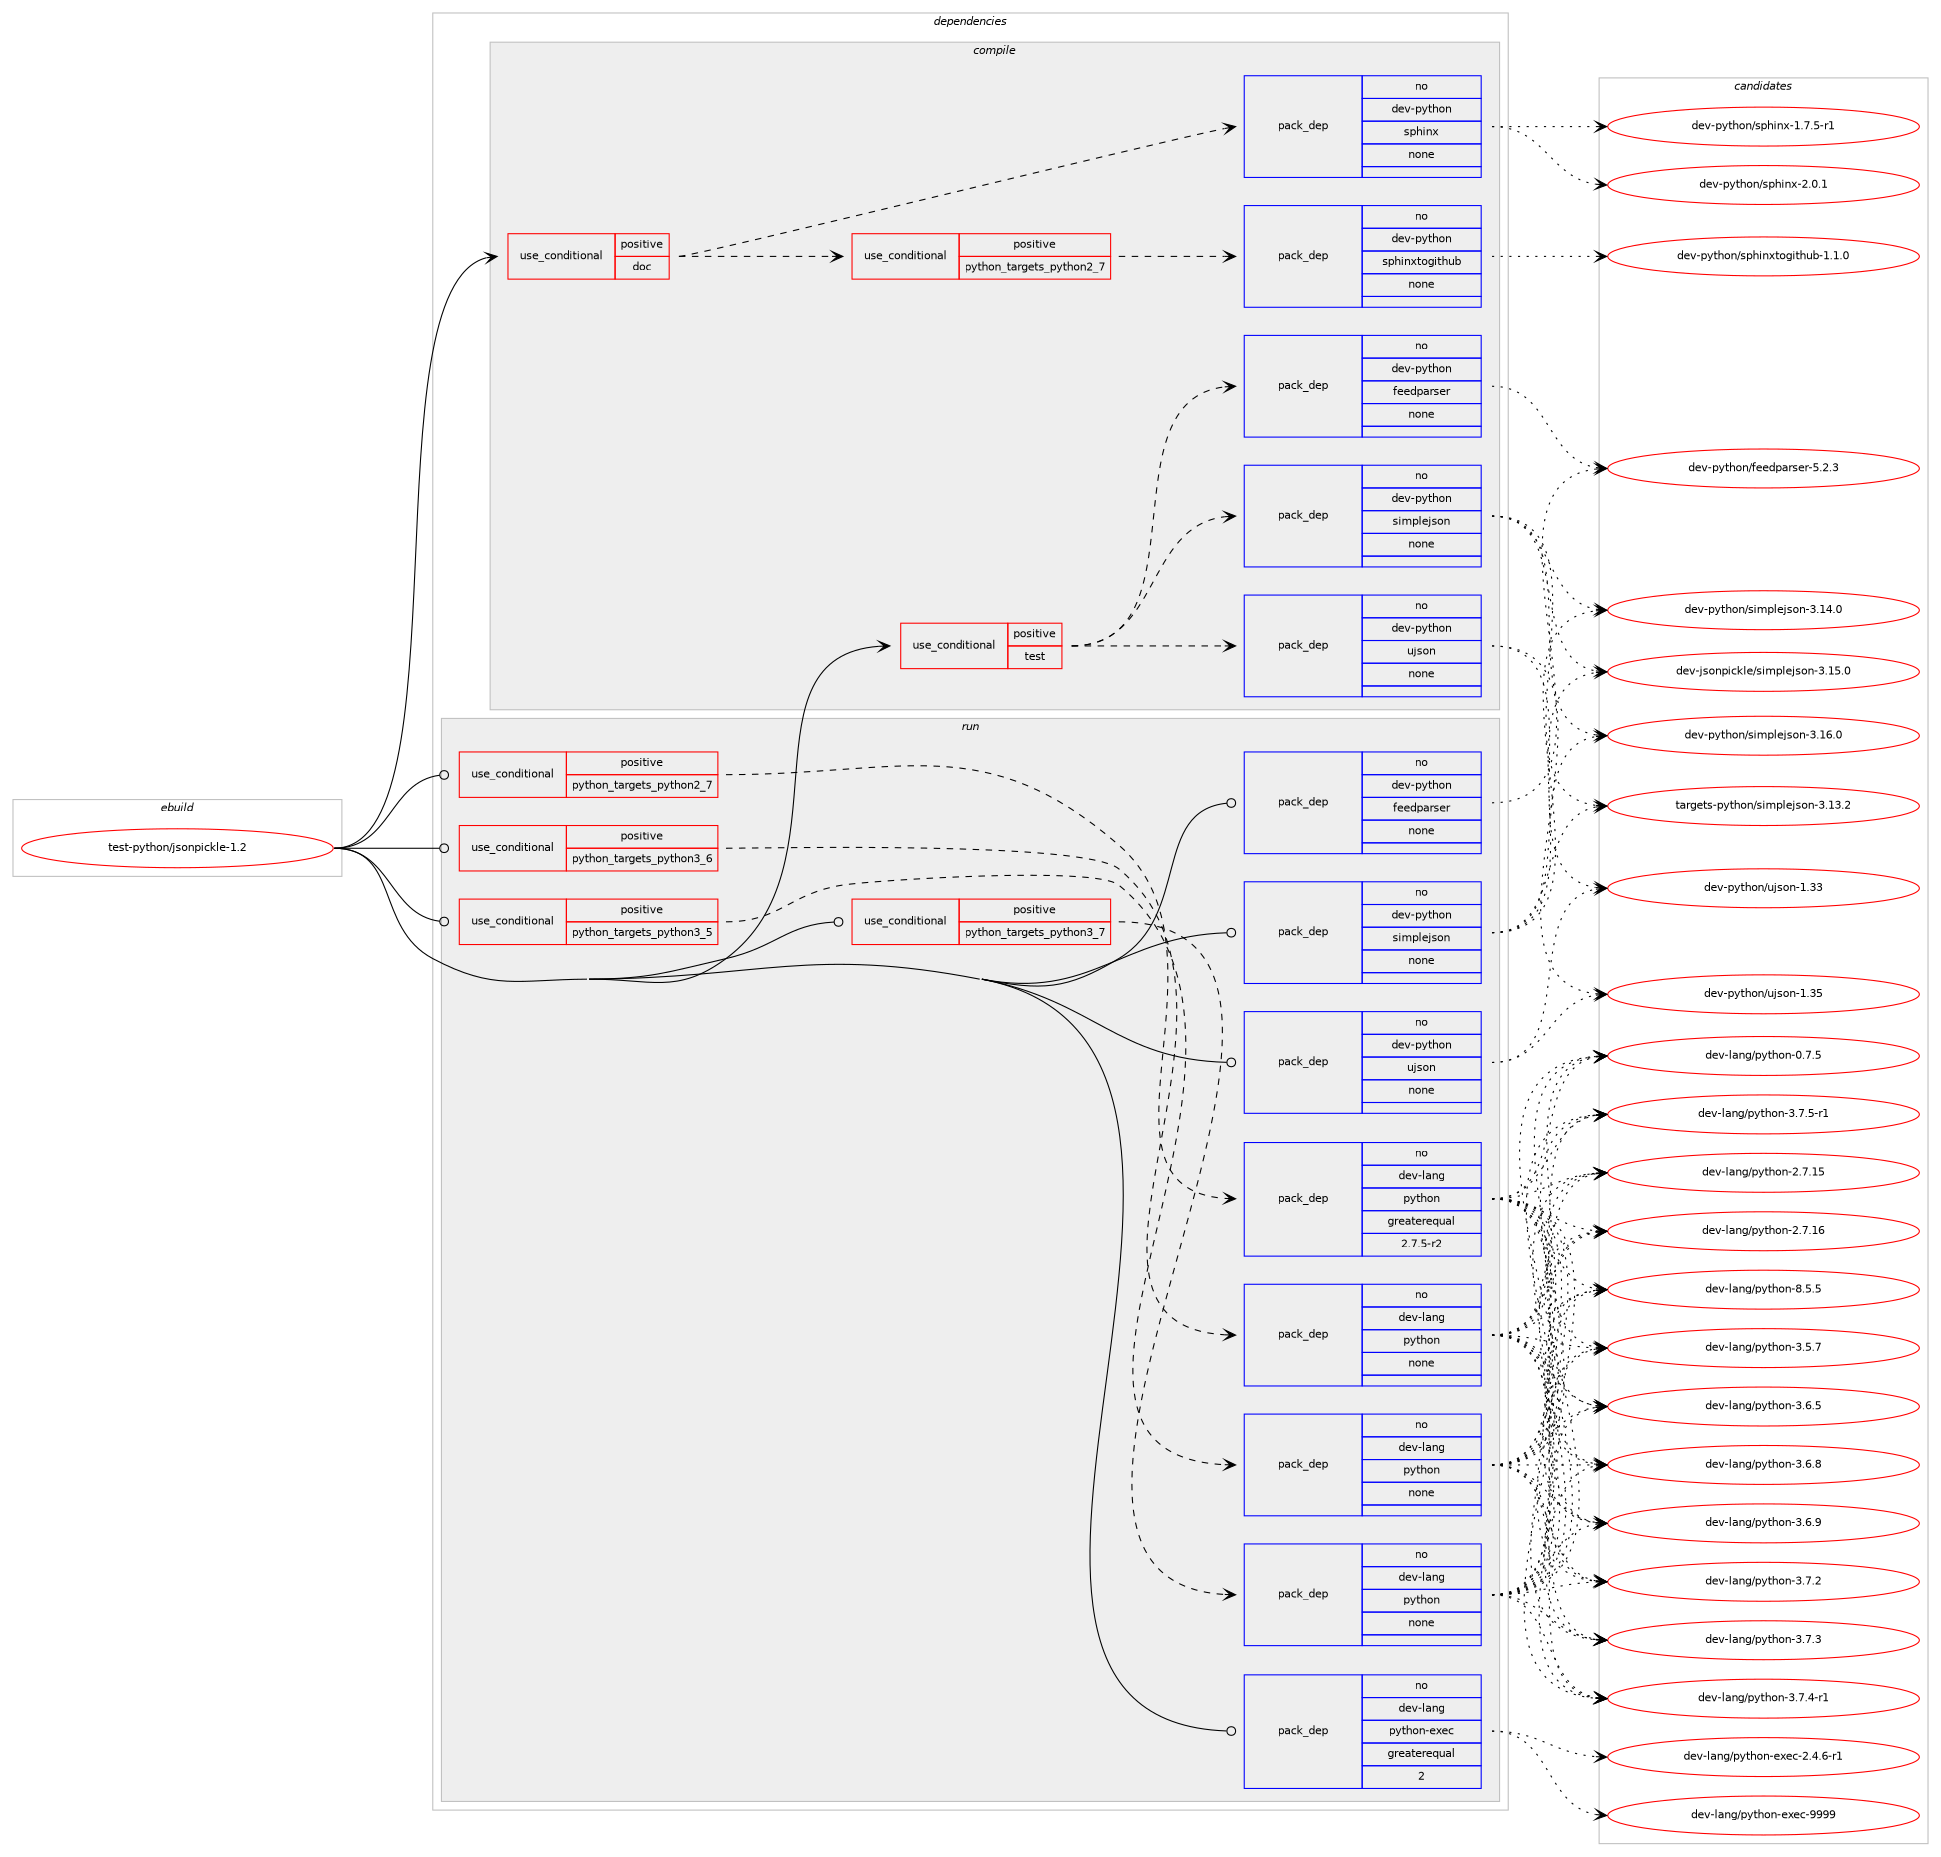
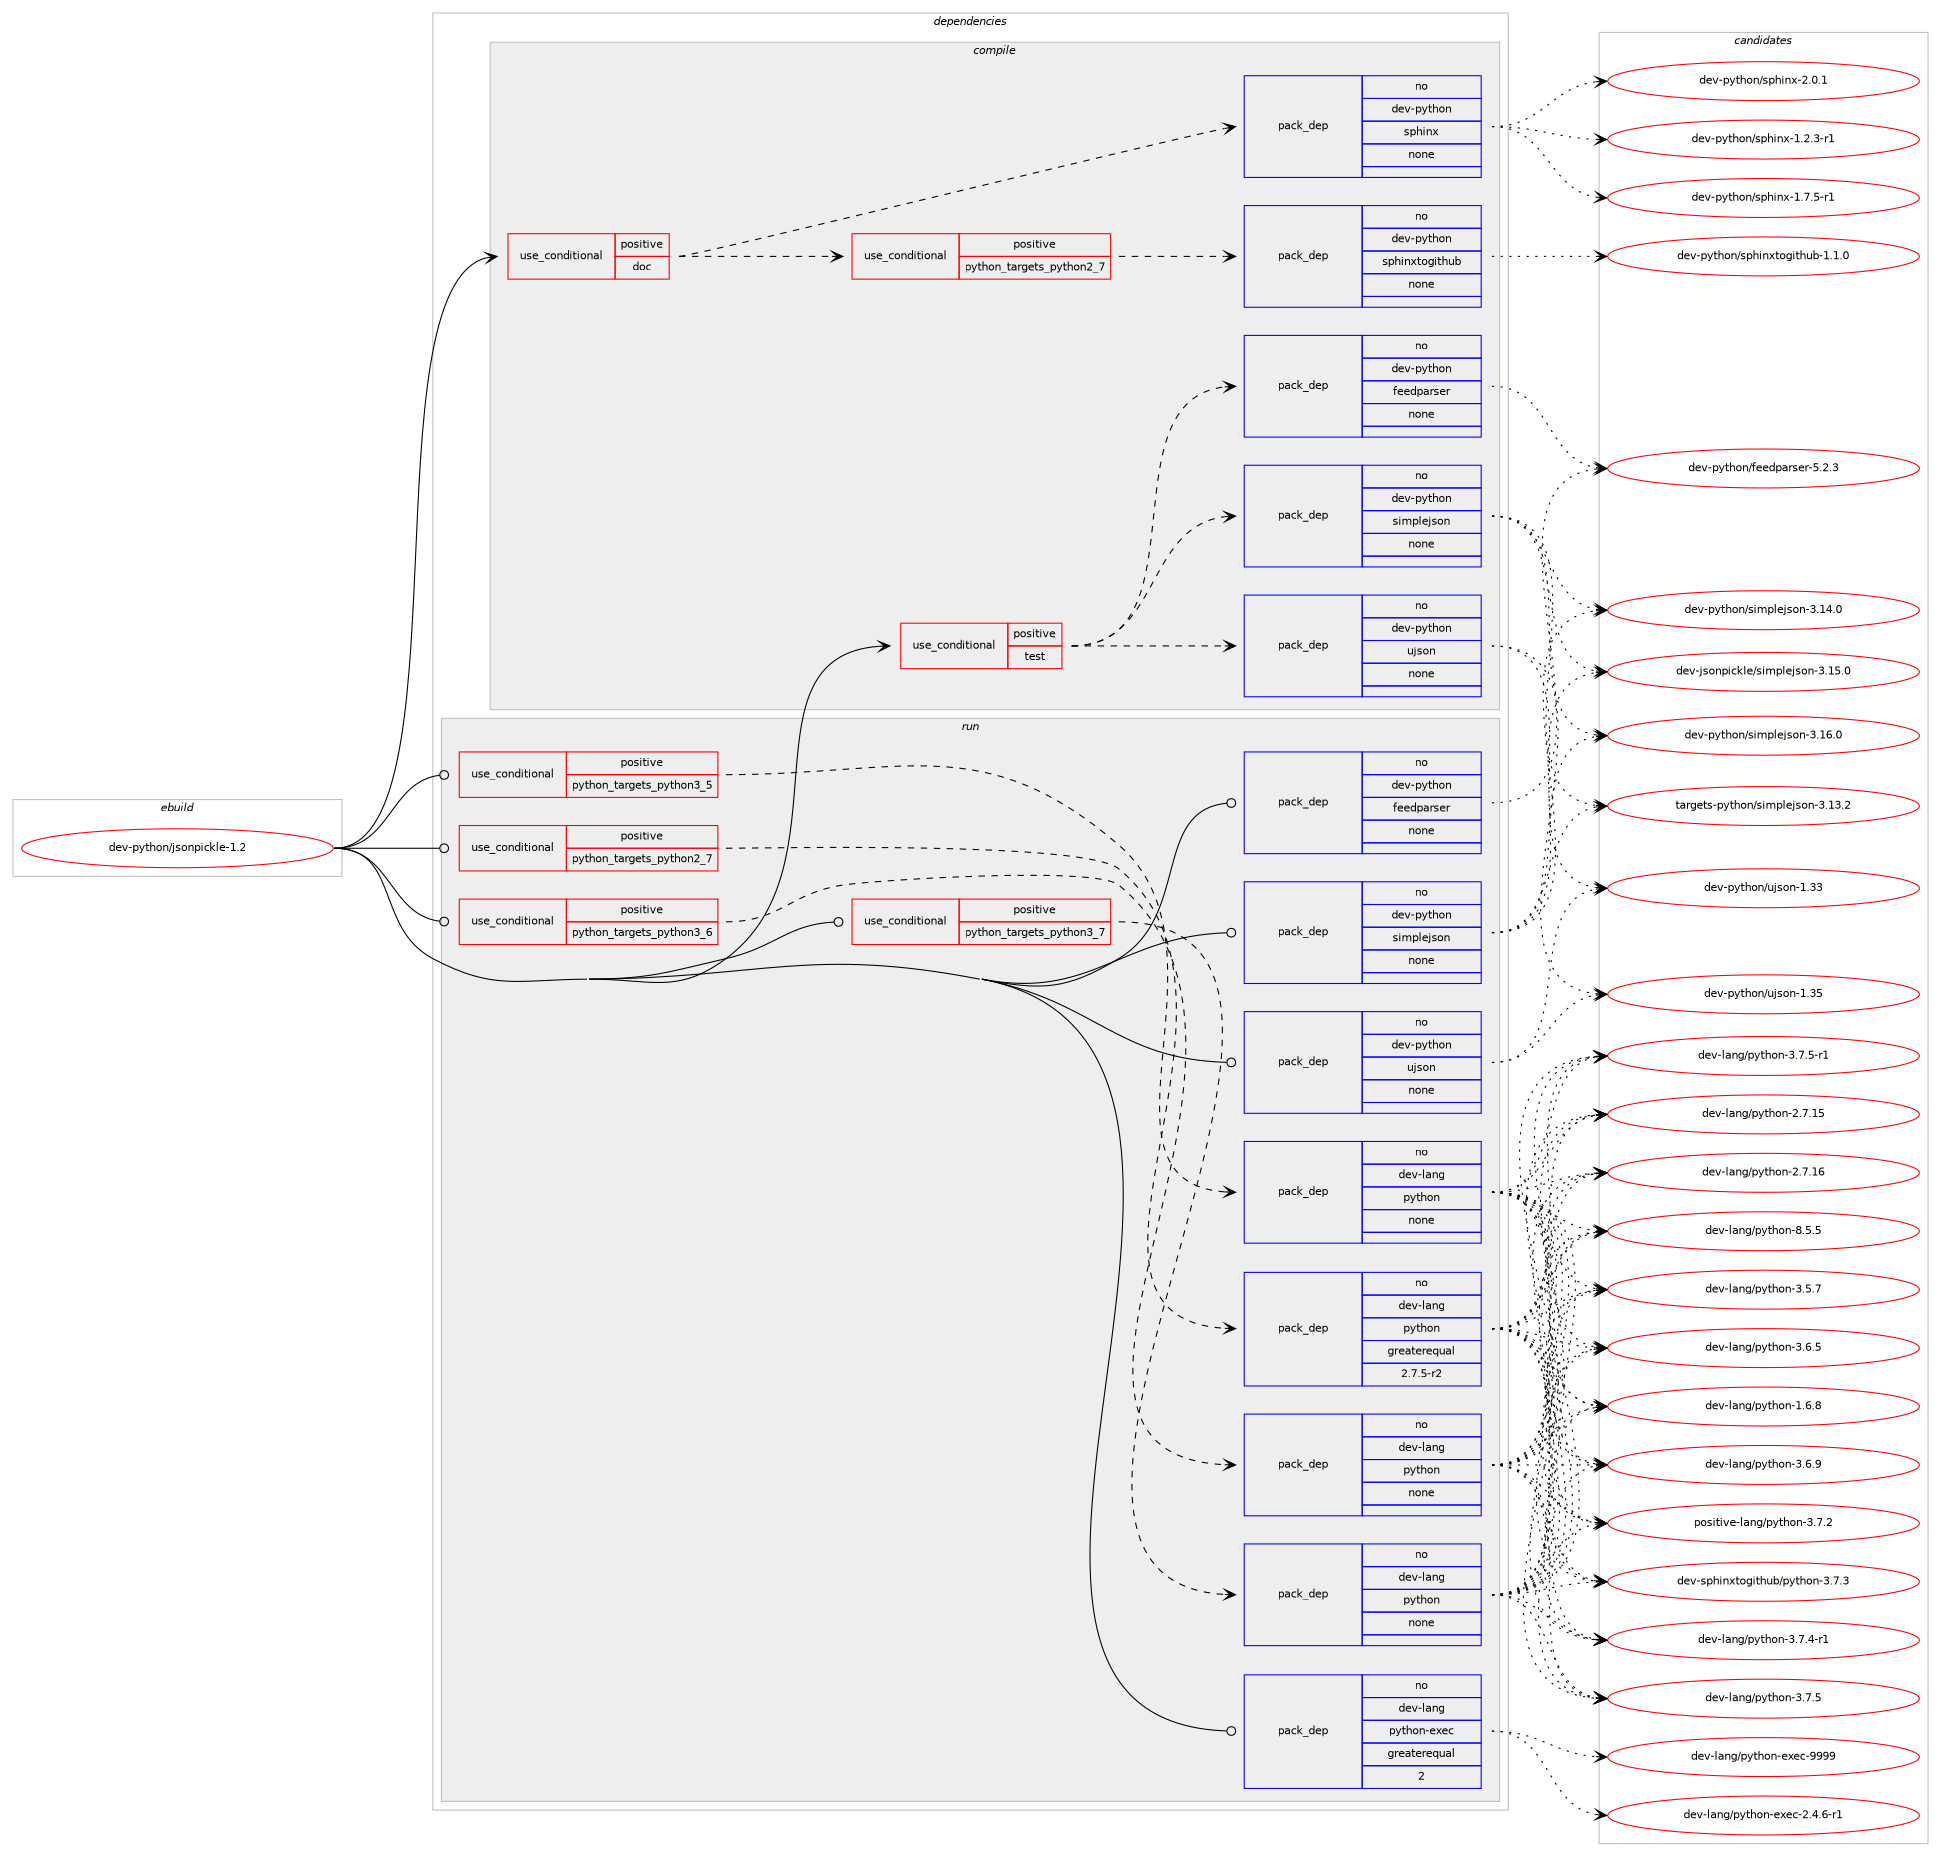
none -> (1764, 140)
(177, 848) -> (177, 848)
(1764, 1056) -> (1764, 1699)
(1764, 1465) -> (1764, 1407)
(1764, 1582) -> (1764, 1523)
(1764, 1640) -> (1764, 1582)
